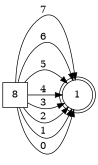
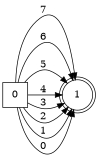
(15, 95) -> (15, 95)
